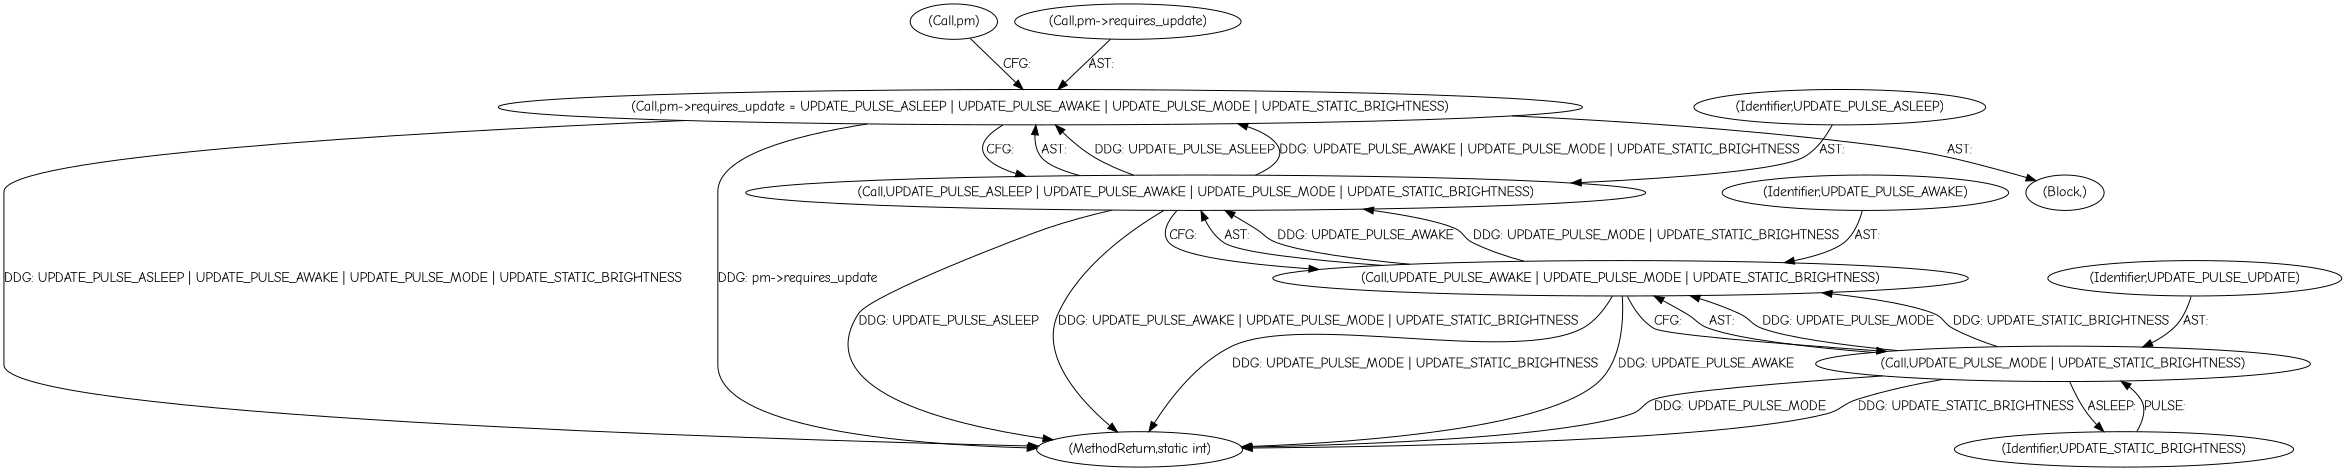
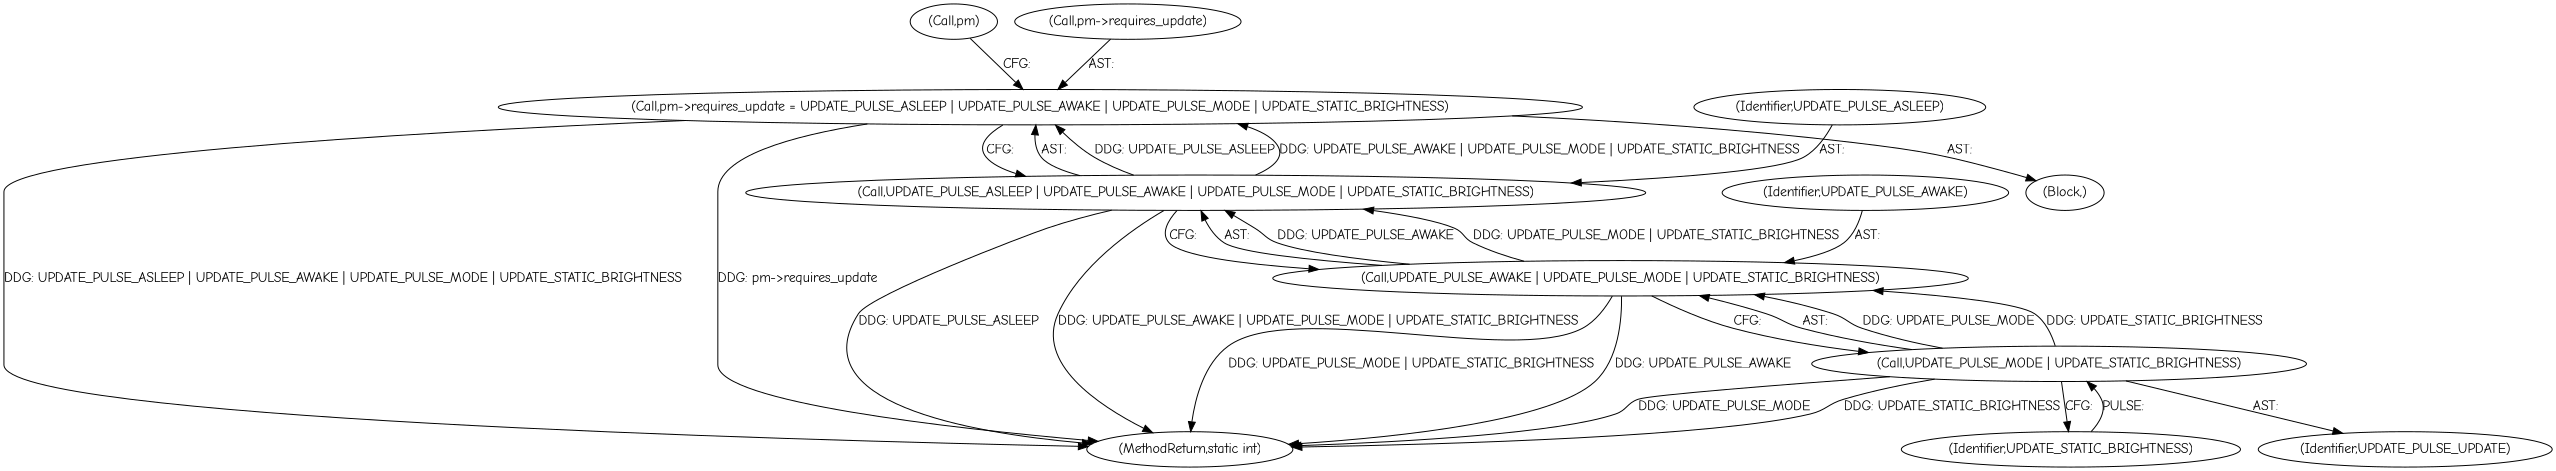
(2177, 324) -> (2230, 406)
(2114, 407) -> (2081, 407)
